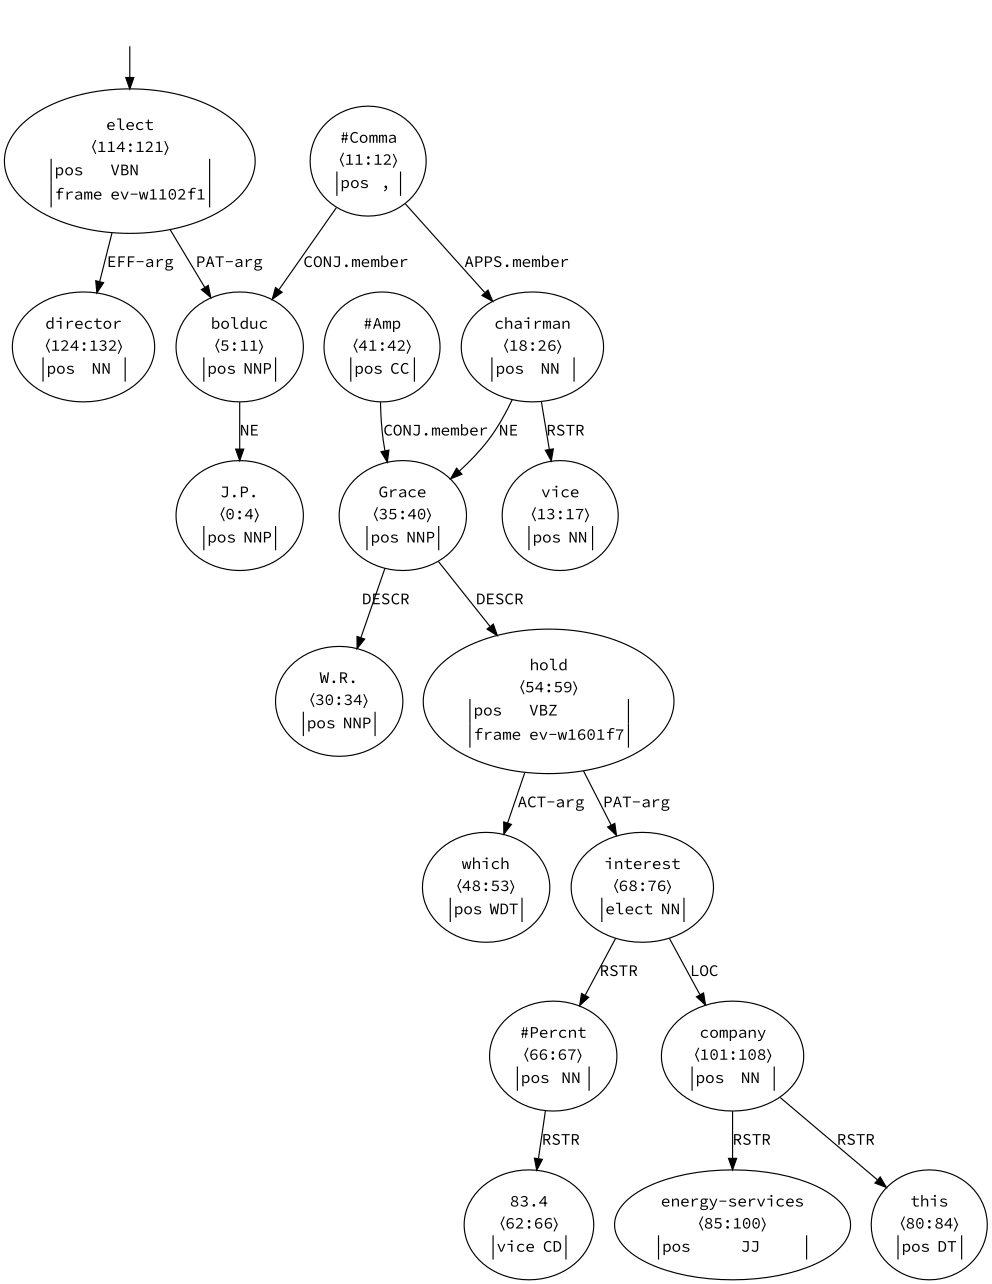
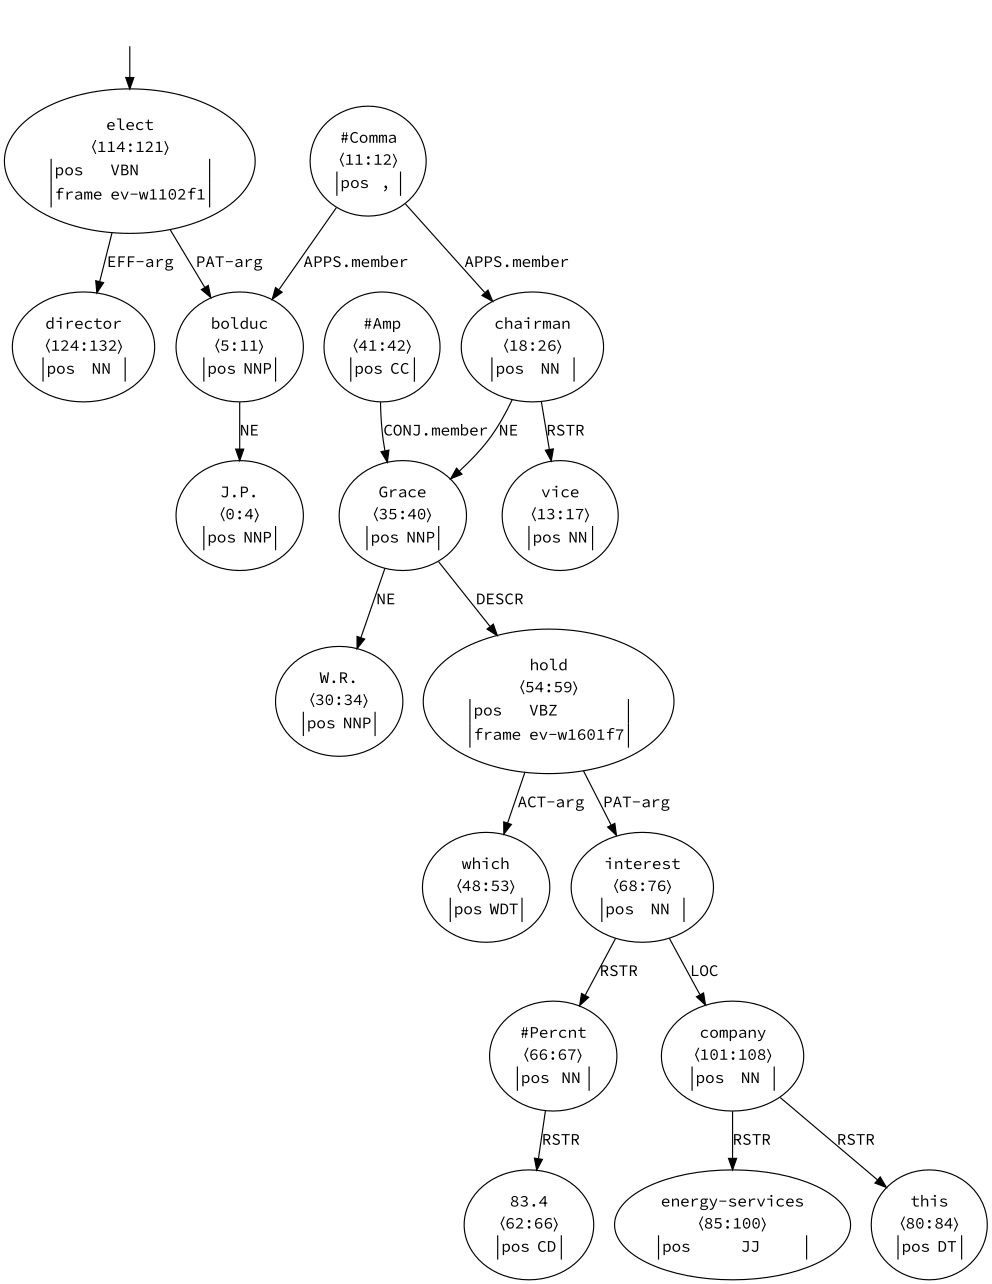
(356, 263) -> (356, 263)
(386, 600) -> (386, 600)
(630, 909) -> (620, 909)
(516, 1247) -> (516, 1247)
